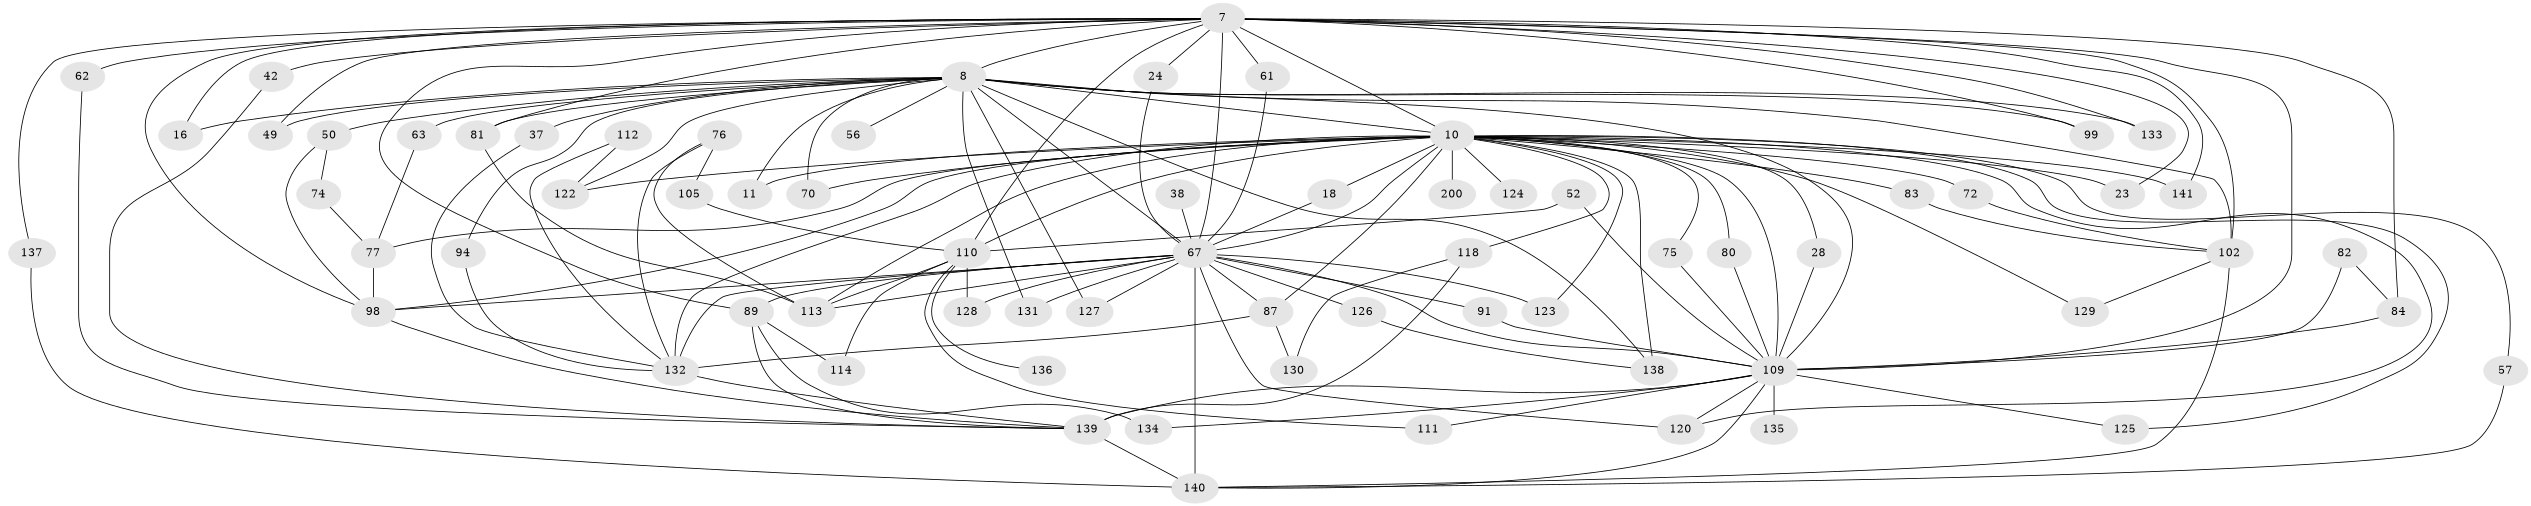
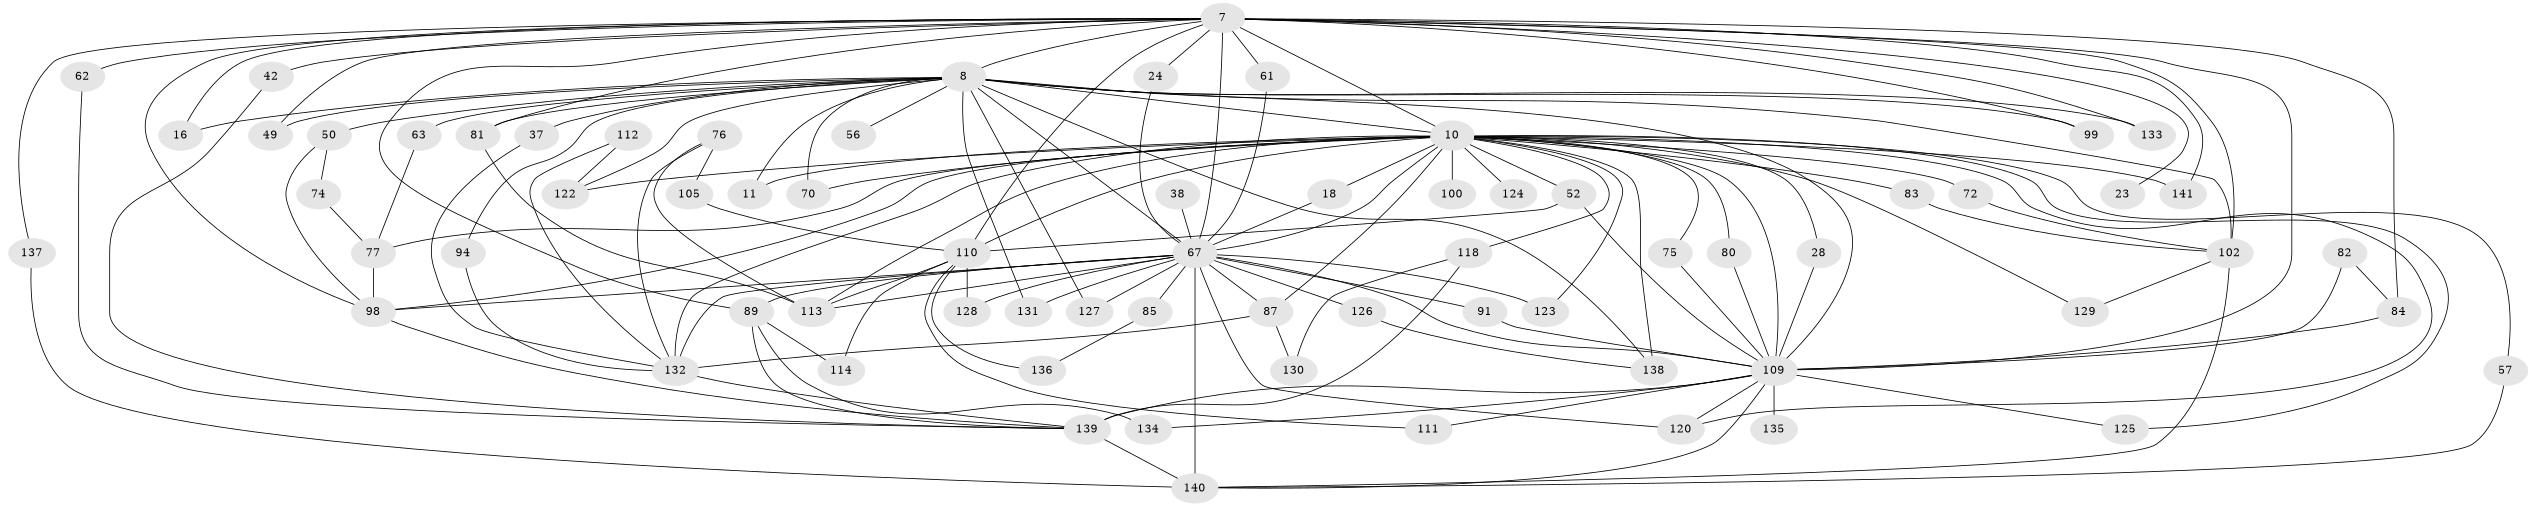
(1791, 150) -> (1513, 165)
(1452, 194) -> (1452, 194)
none -> (1150, 312)
